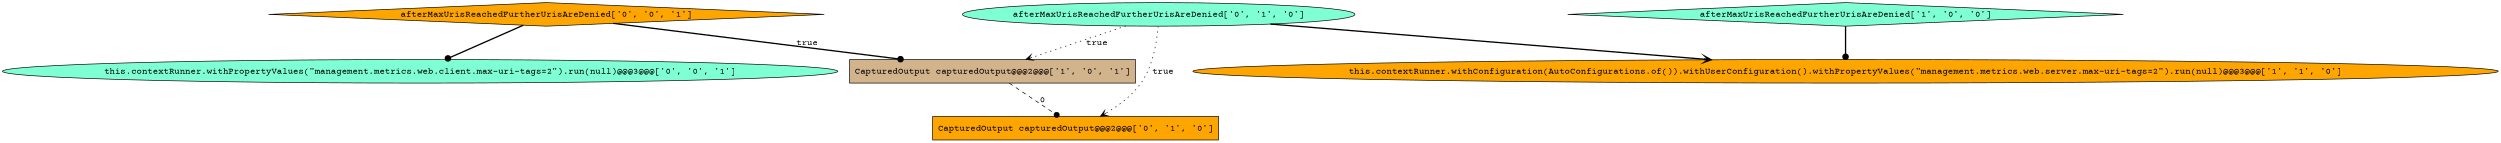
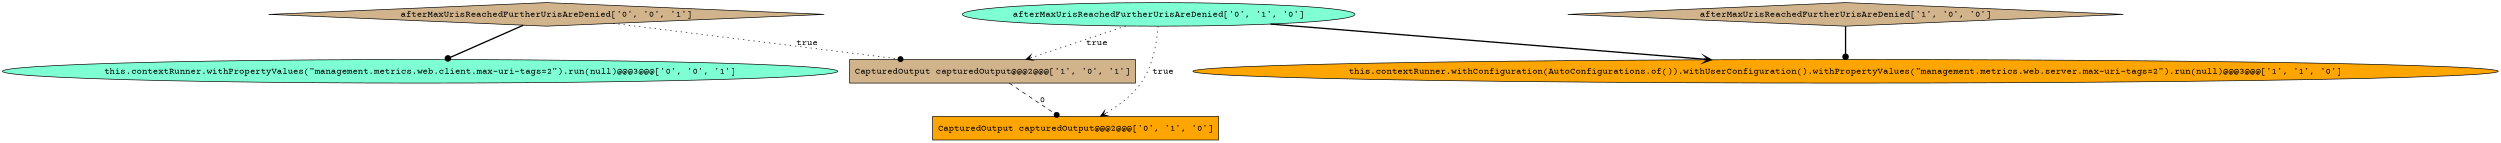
(546, 14) -> (546, 14)
(1846, 14) -> (1846, 14)
(755, 41) -> (755, 41)
